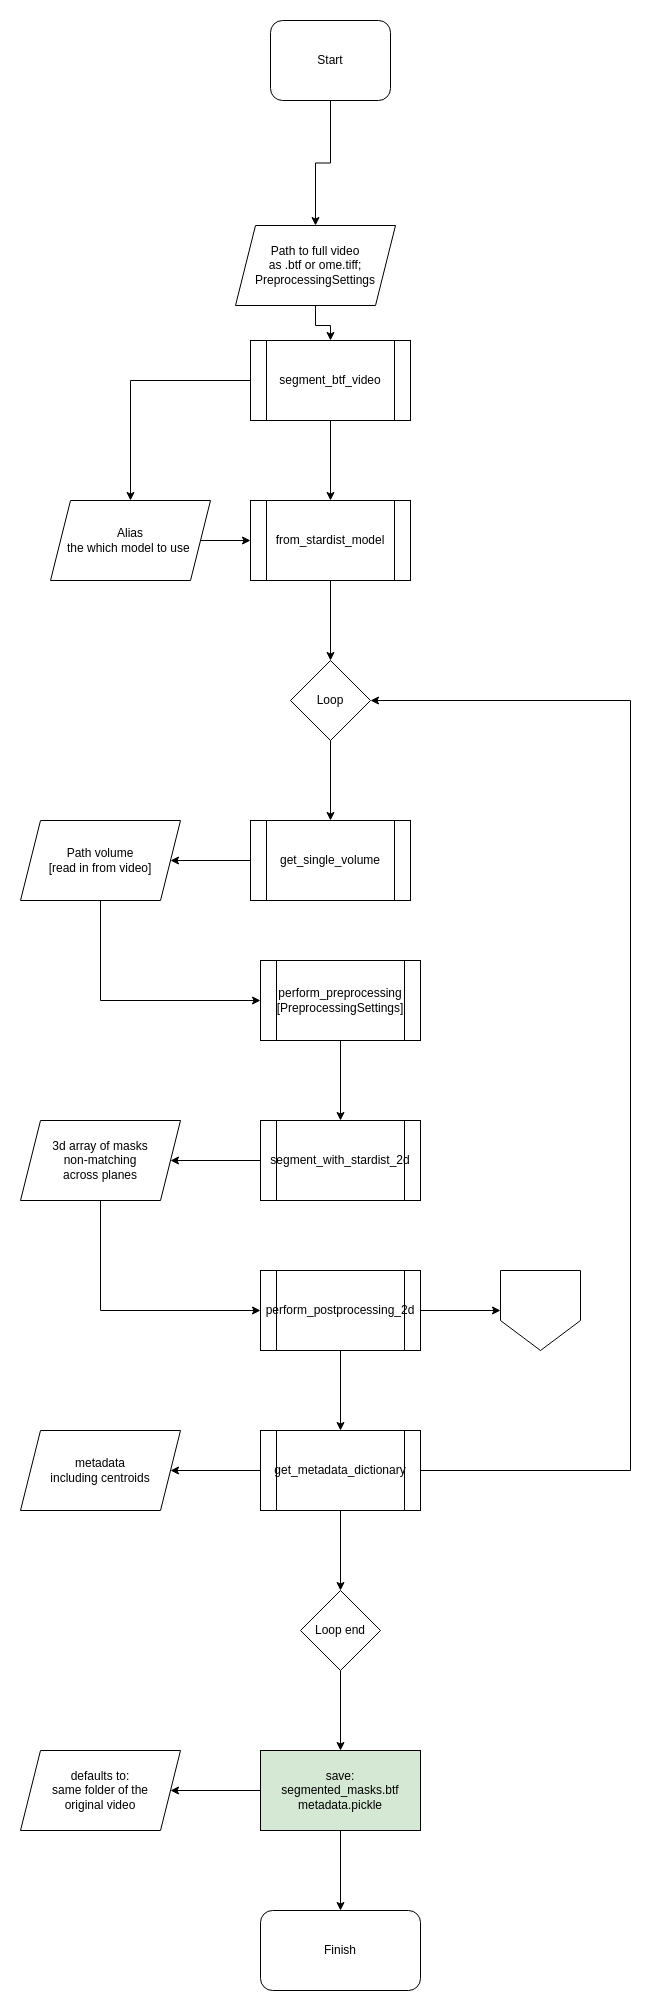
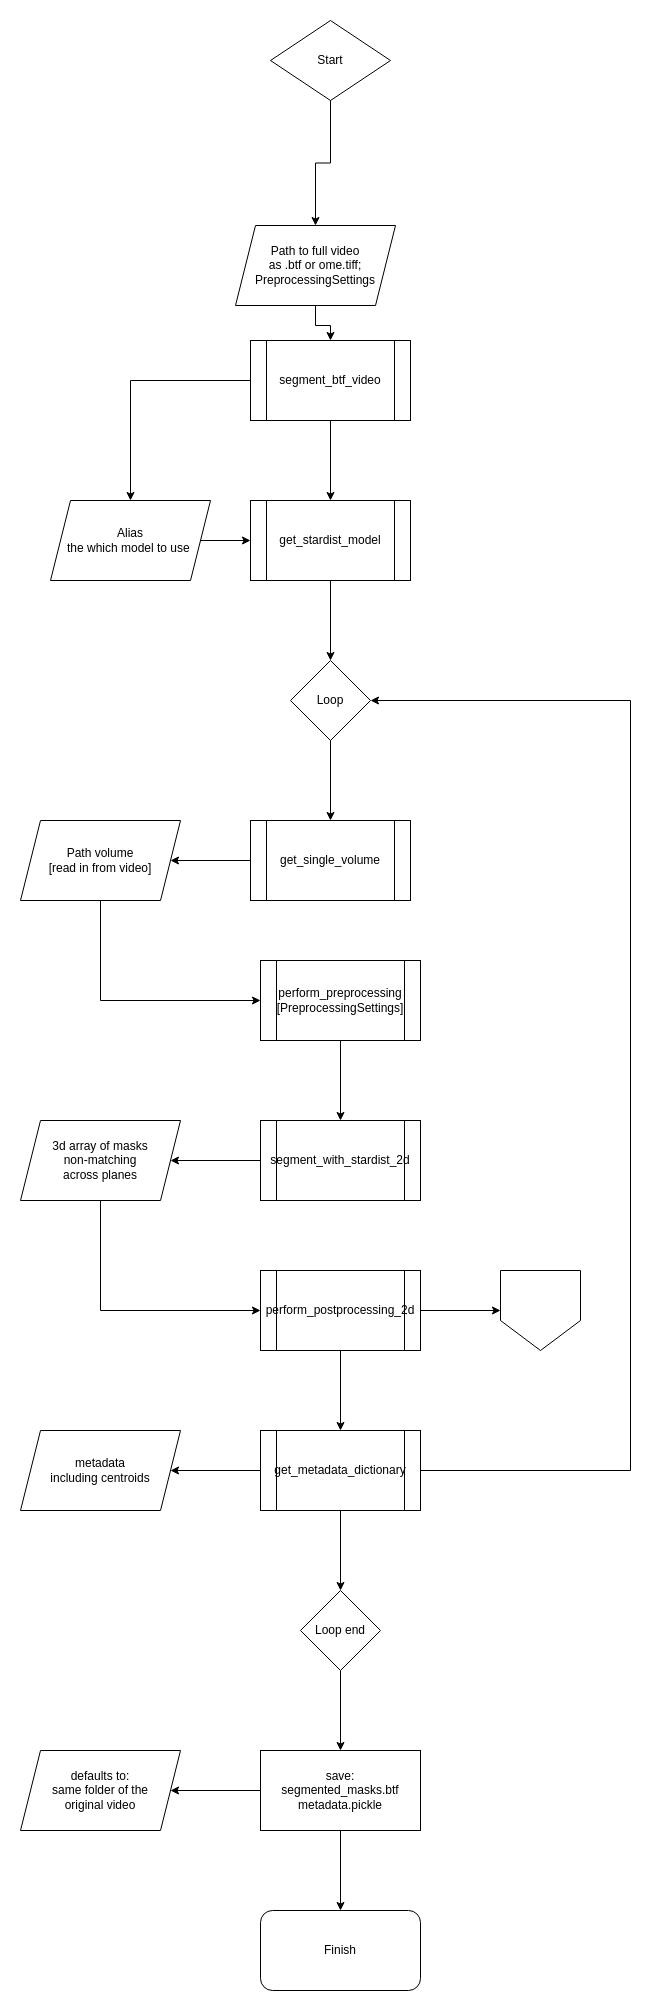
(331, 61) -> (331, 61)
(331, 541) -> (331, 541)
(341, 1791) -> (341, 1791)
